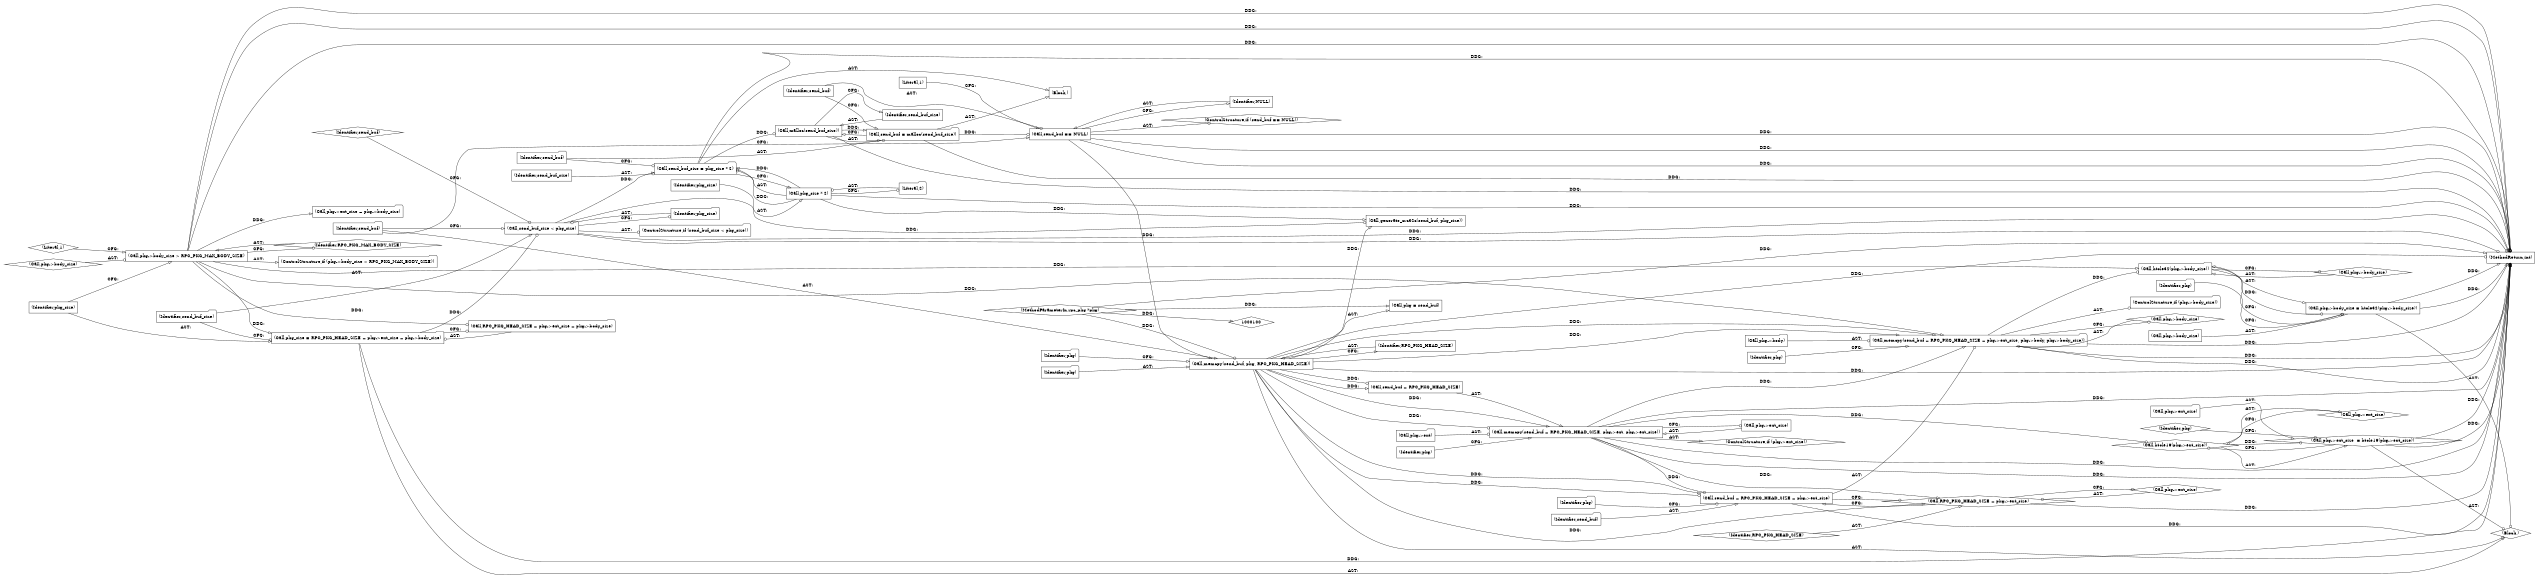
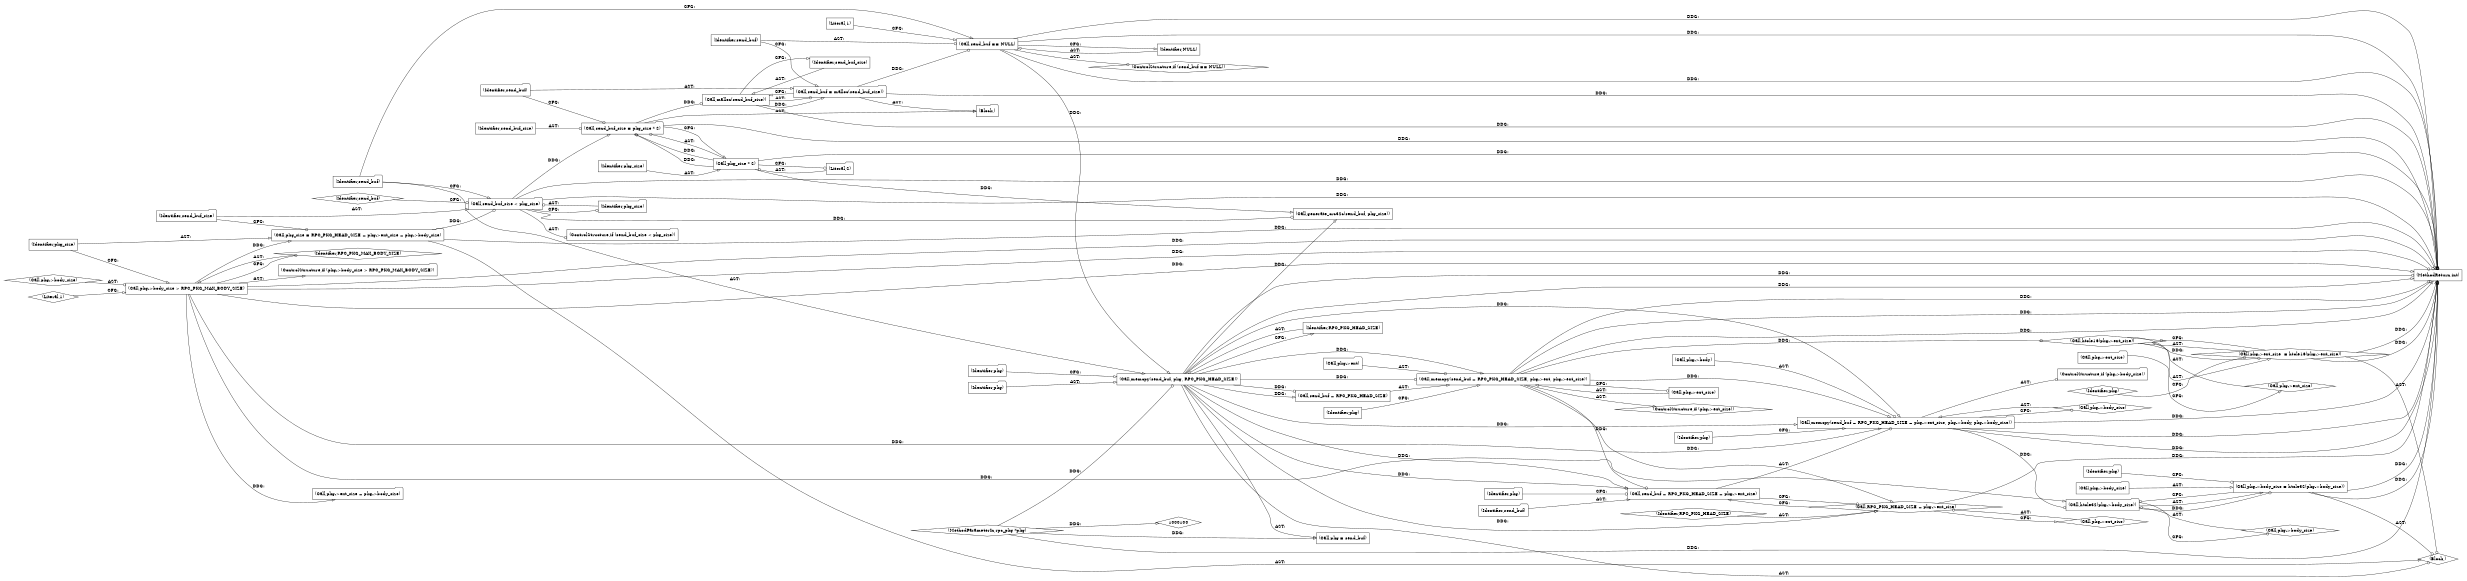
(2265, 320) -> (2187, 497)
(542, 326) -> none
(2264, 527) -> none
